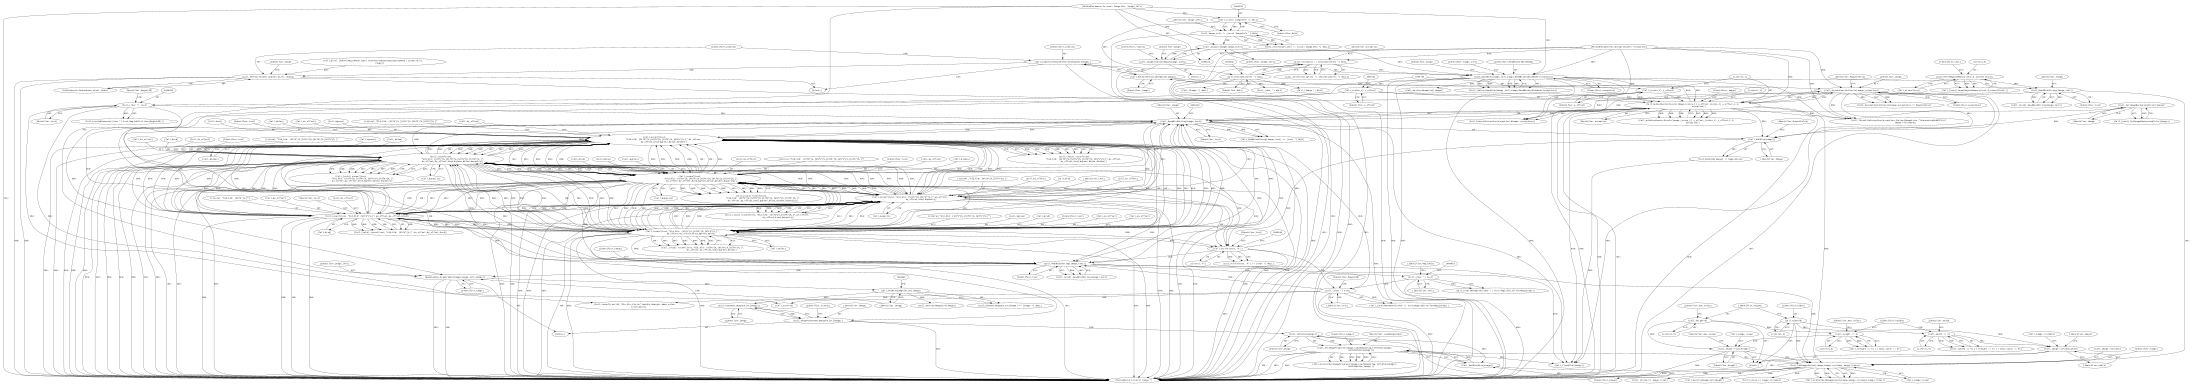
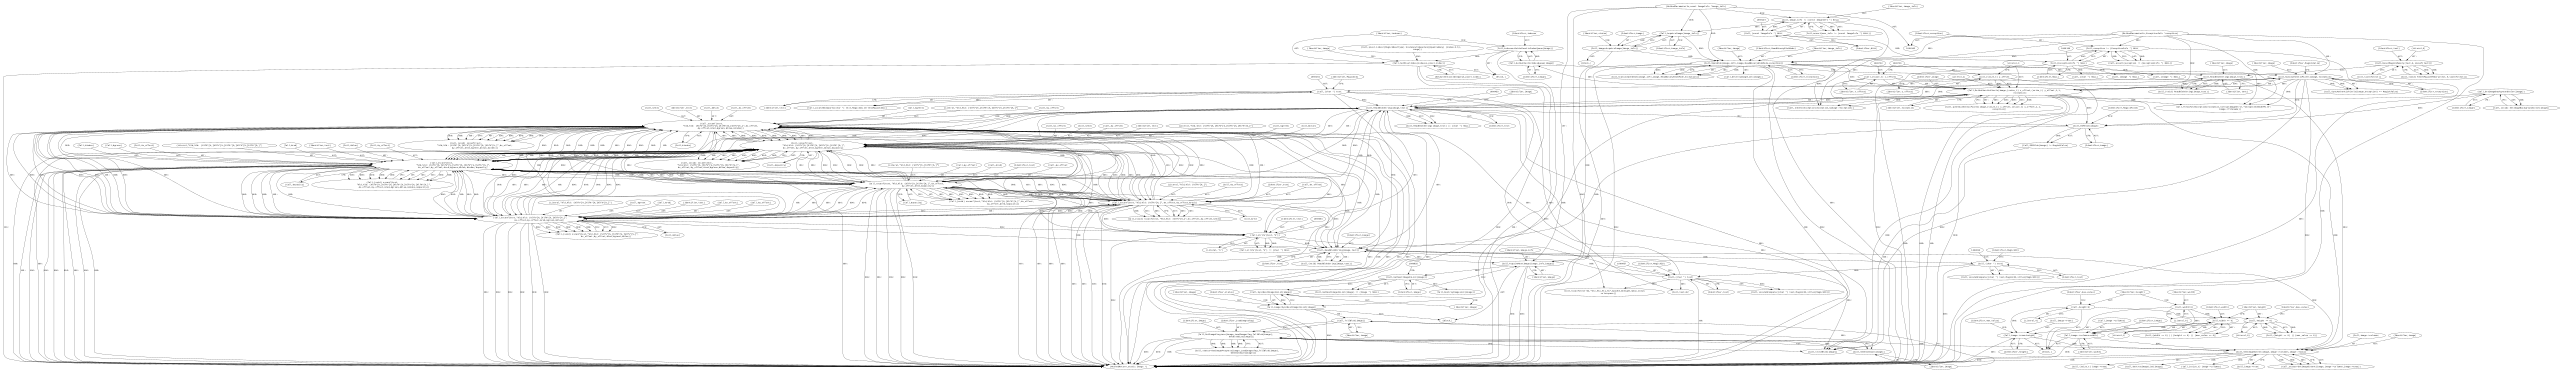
(1176, 13) -> (1753, 13)
none -> (1622, 264)
(455, 277) -> (1528, 264)
(1796, 345) -> (2164, 345)
